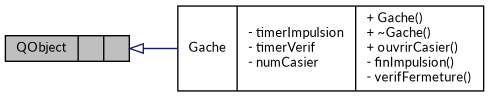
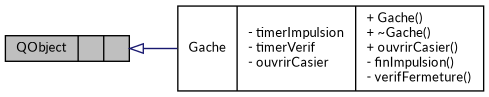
(284, 63) -> (289, 63)
